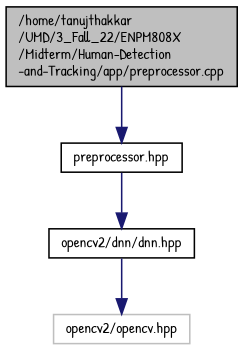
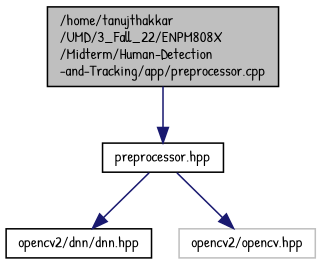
(122, 279) -> (200, 195)
